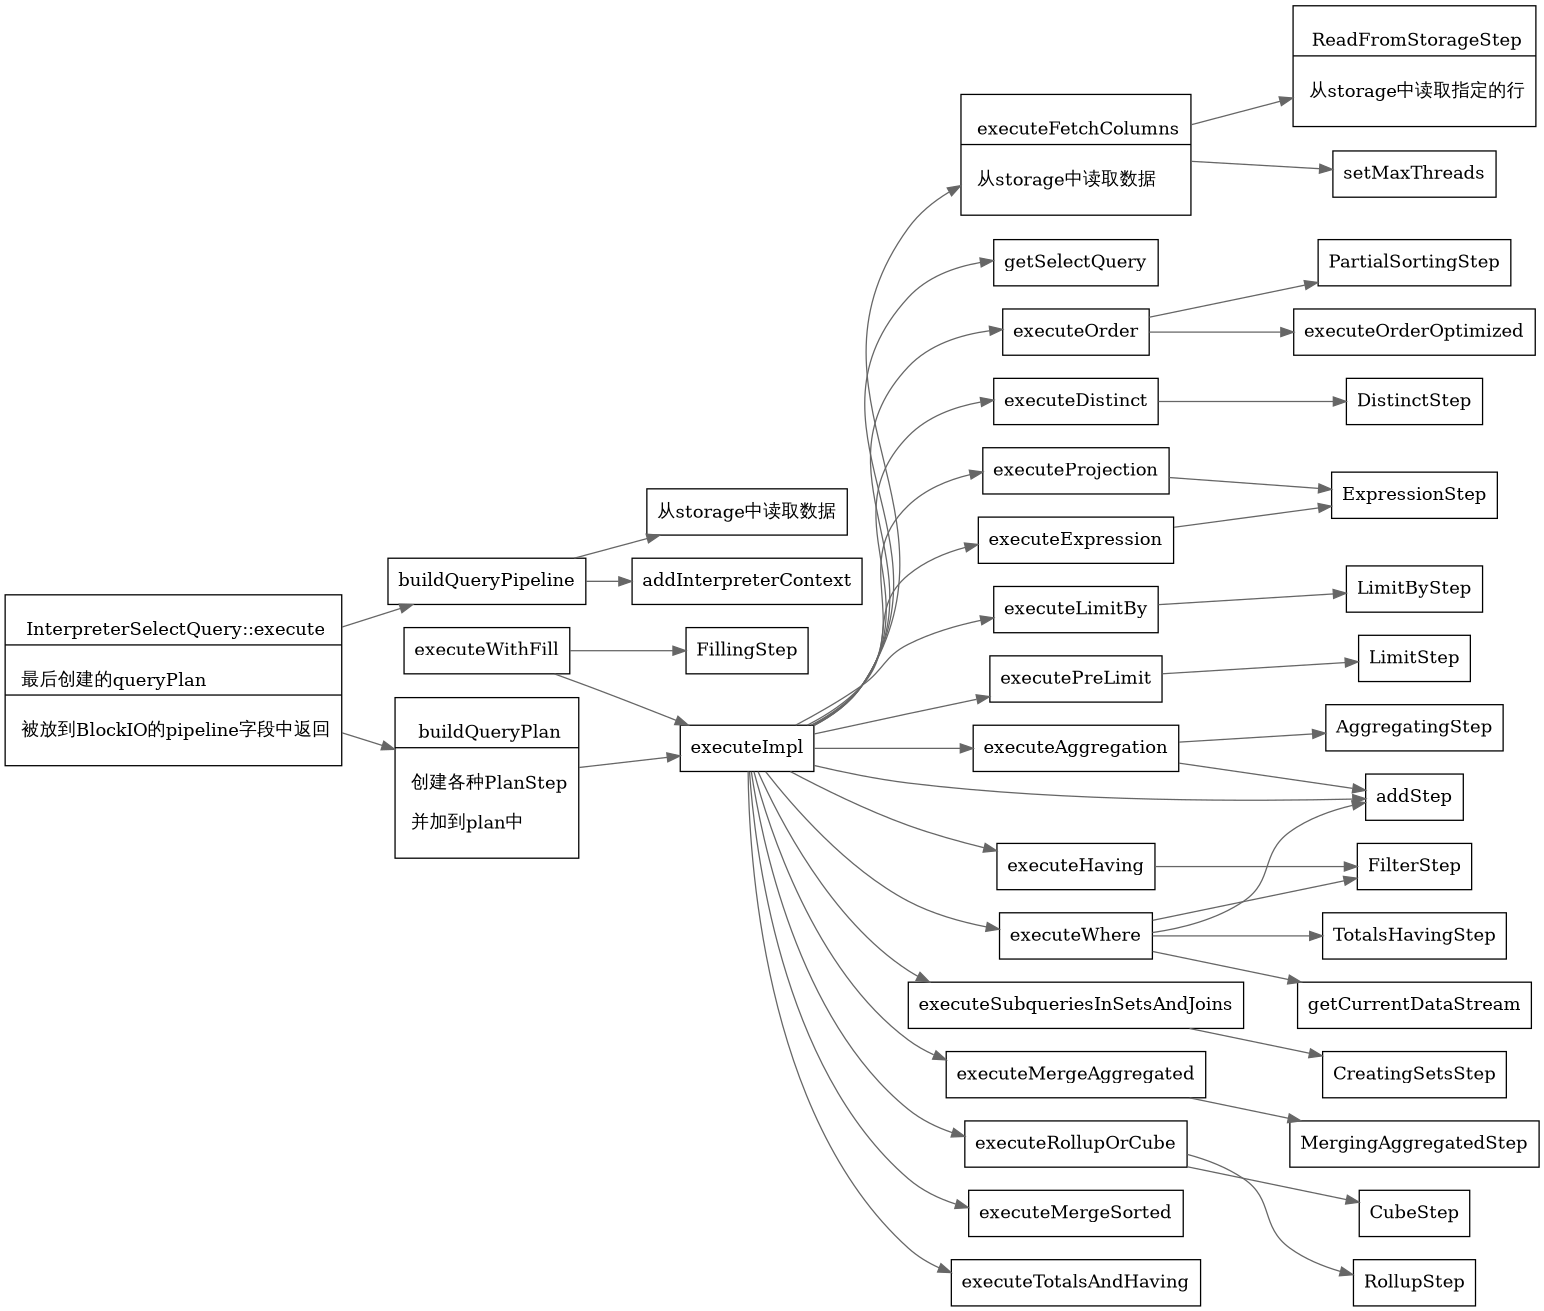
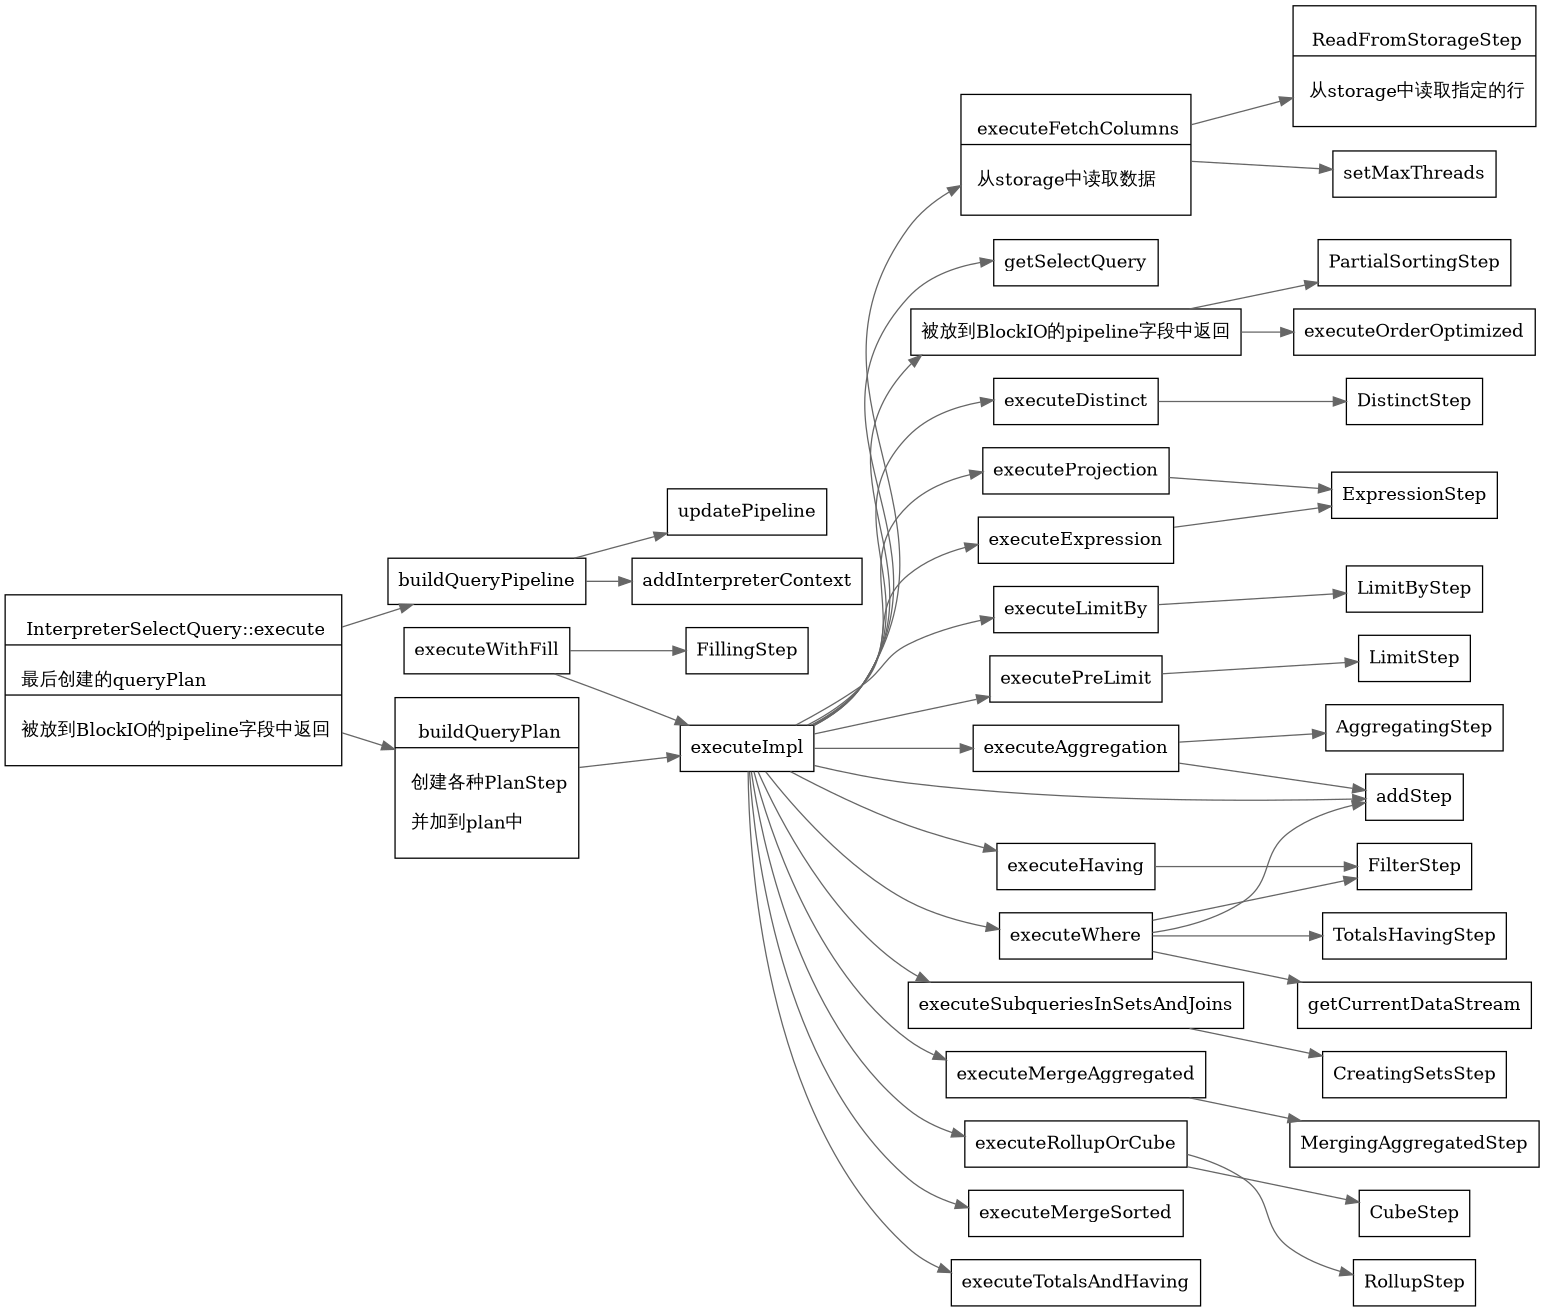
(1076, 332) -> (1076, 332)
(747, 512) -> (747, 512)
